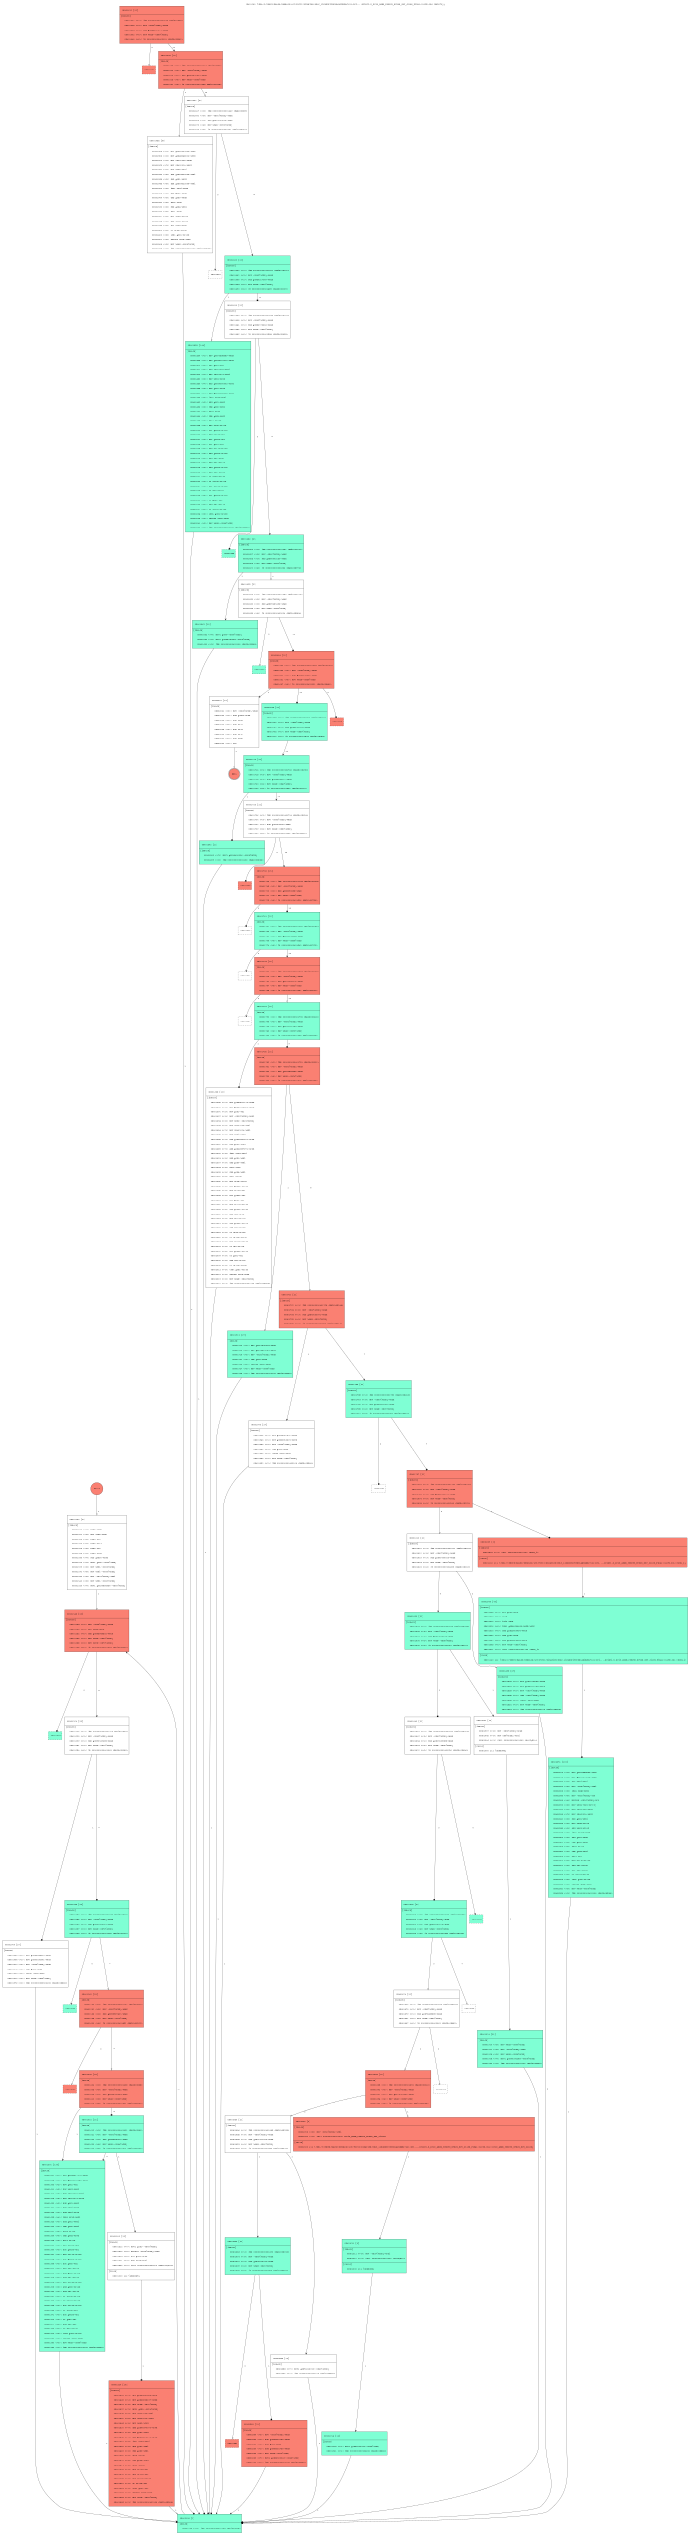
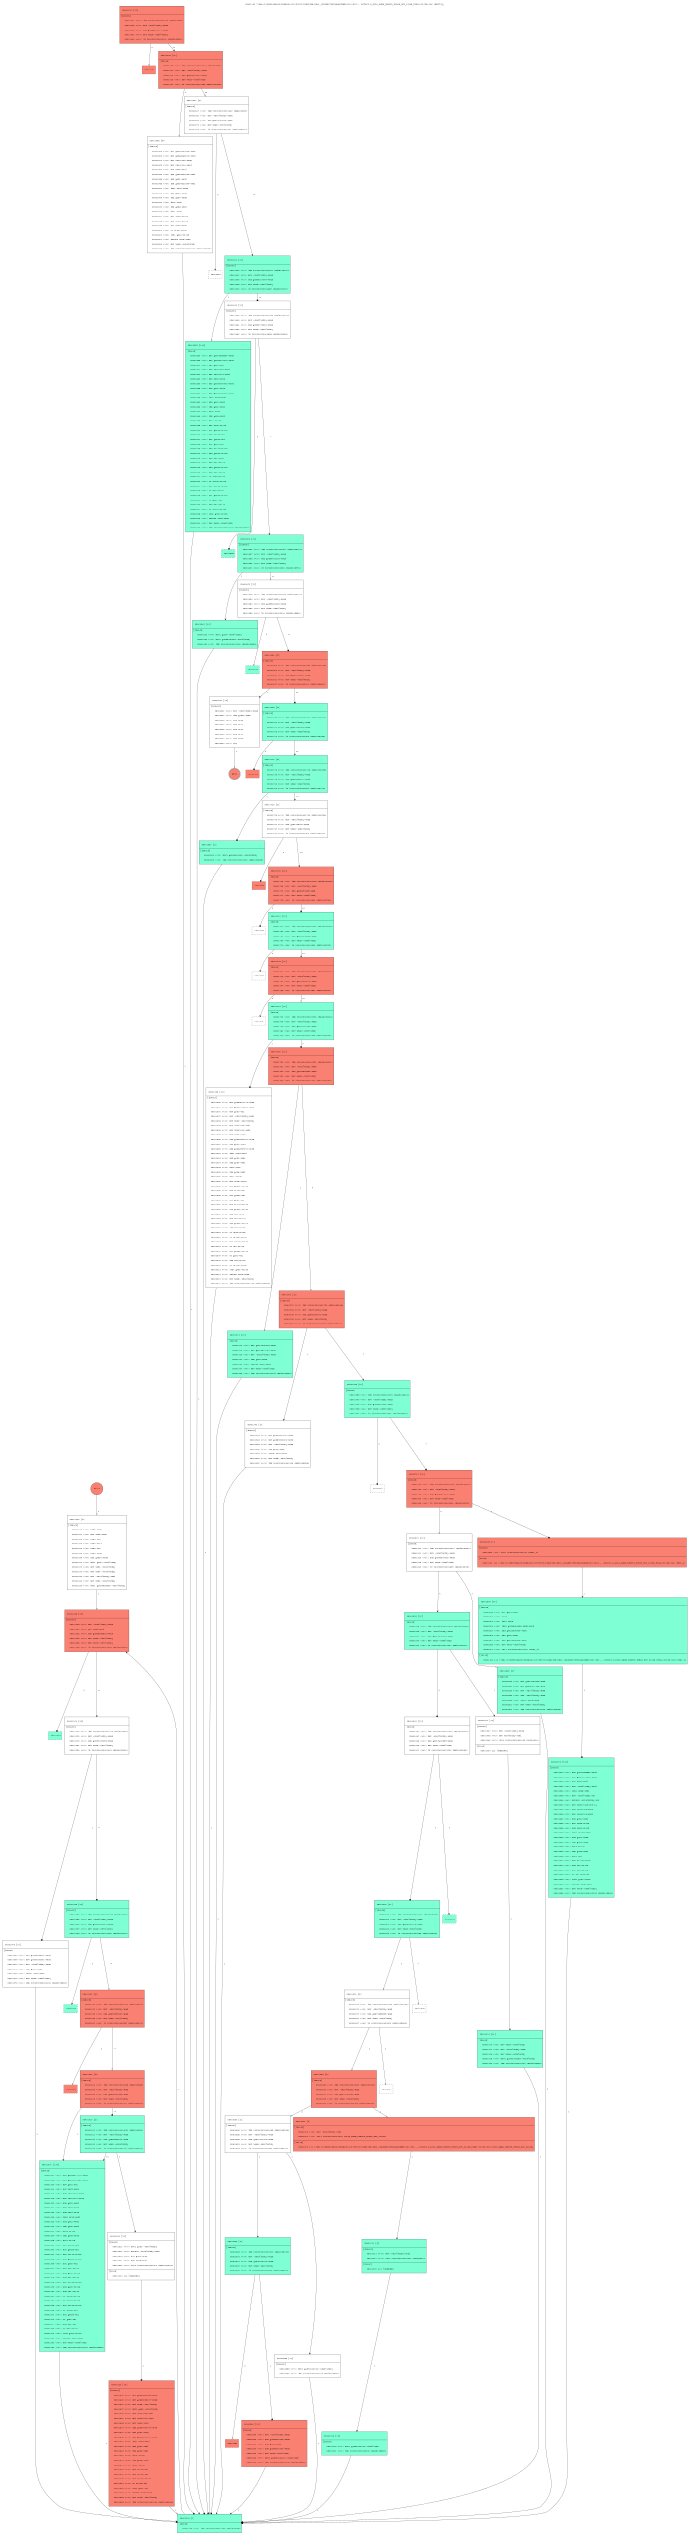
(331, 701) -> (262, 753)
